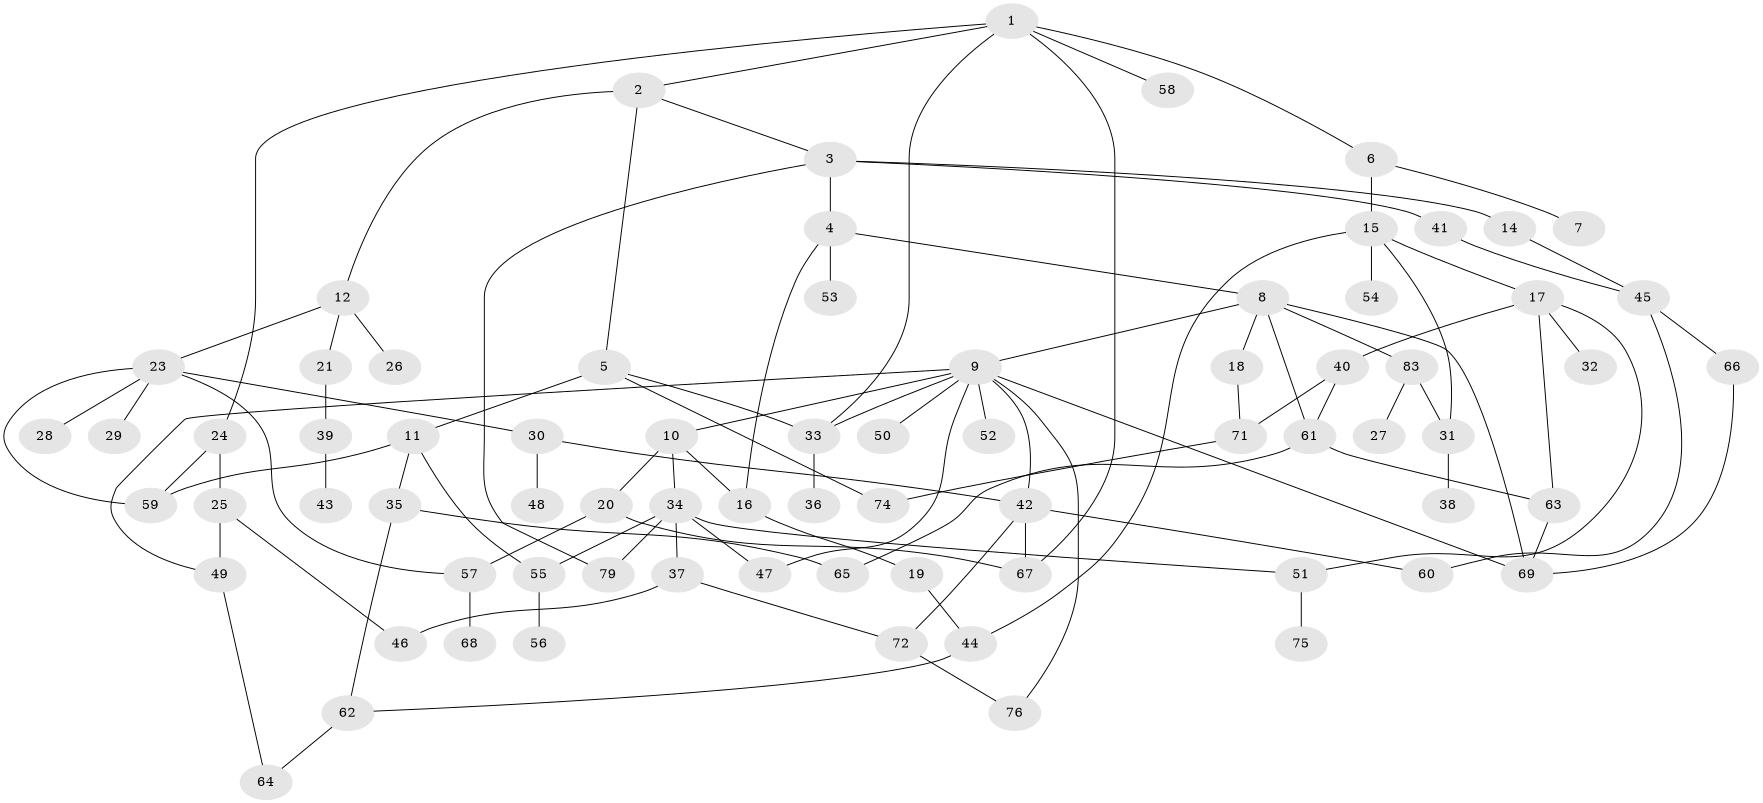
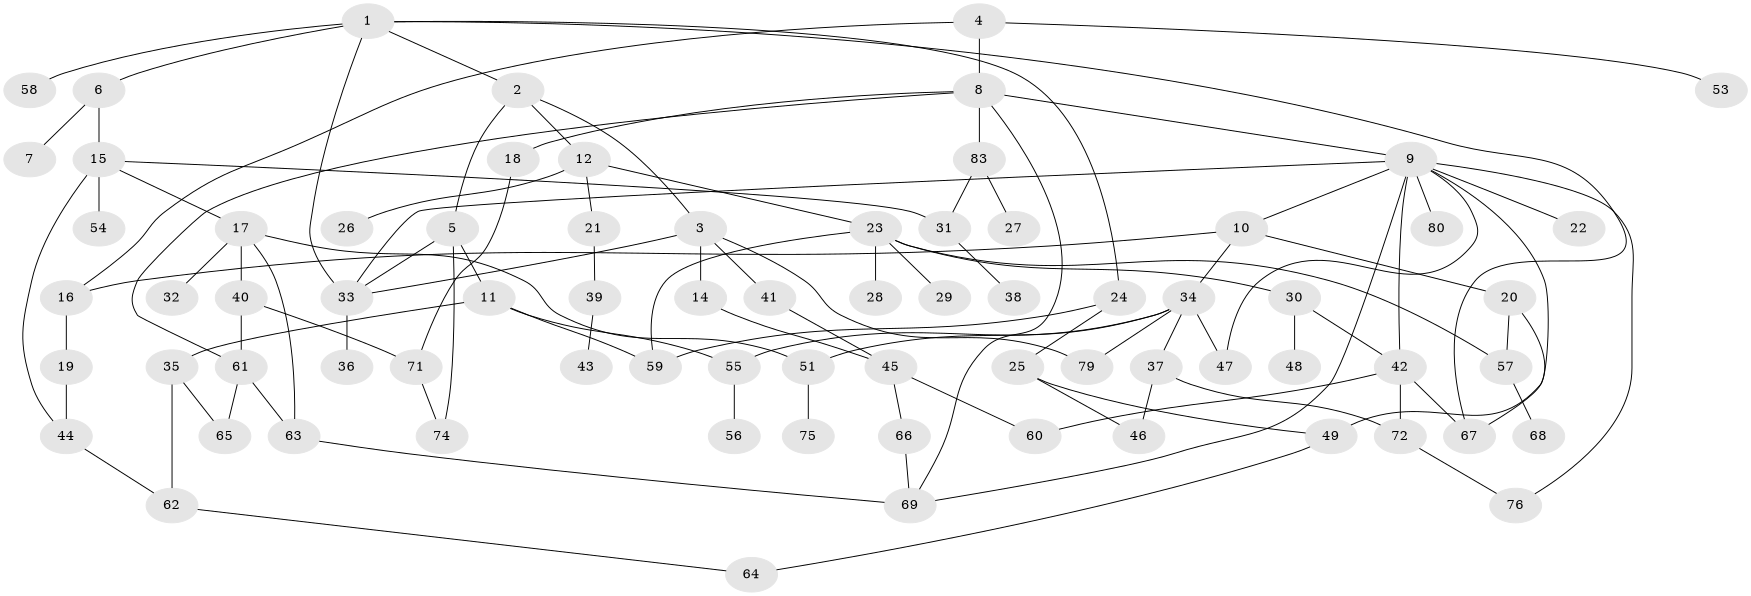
(830, 194) -> (525, 266)
(883, 436) -> (1437, 229)
(989, 436) -> (1579, 229)
